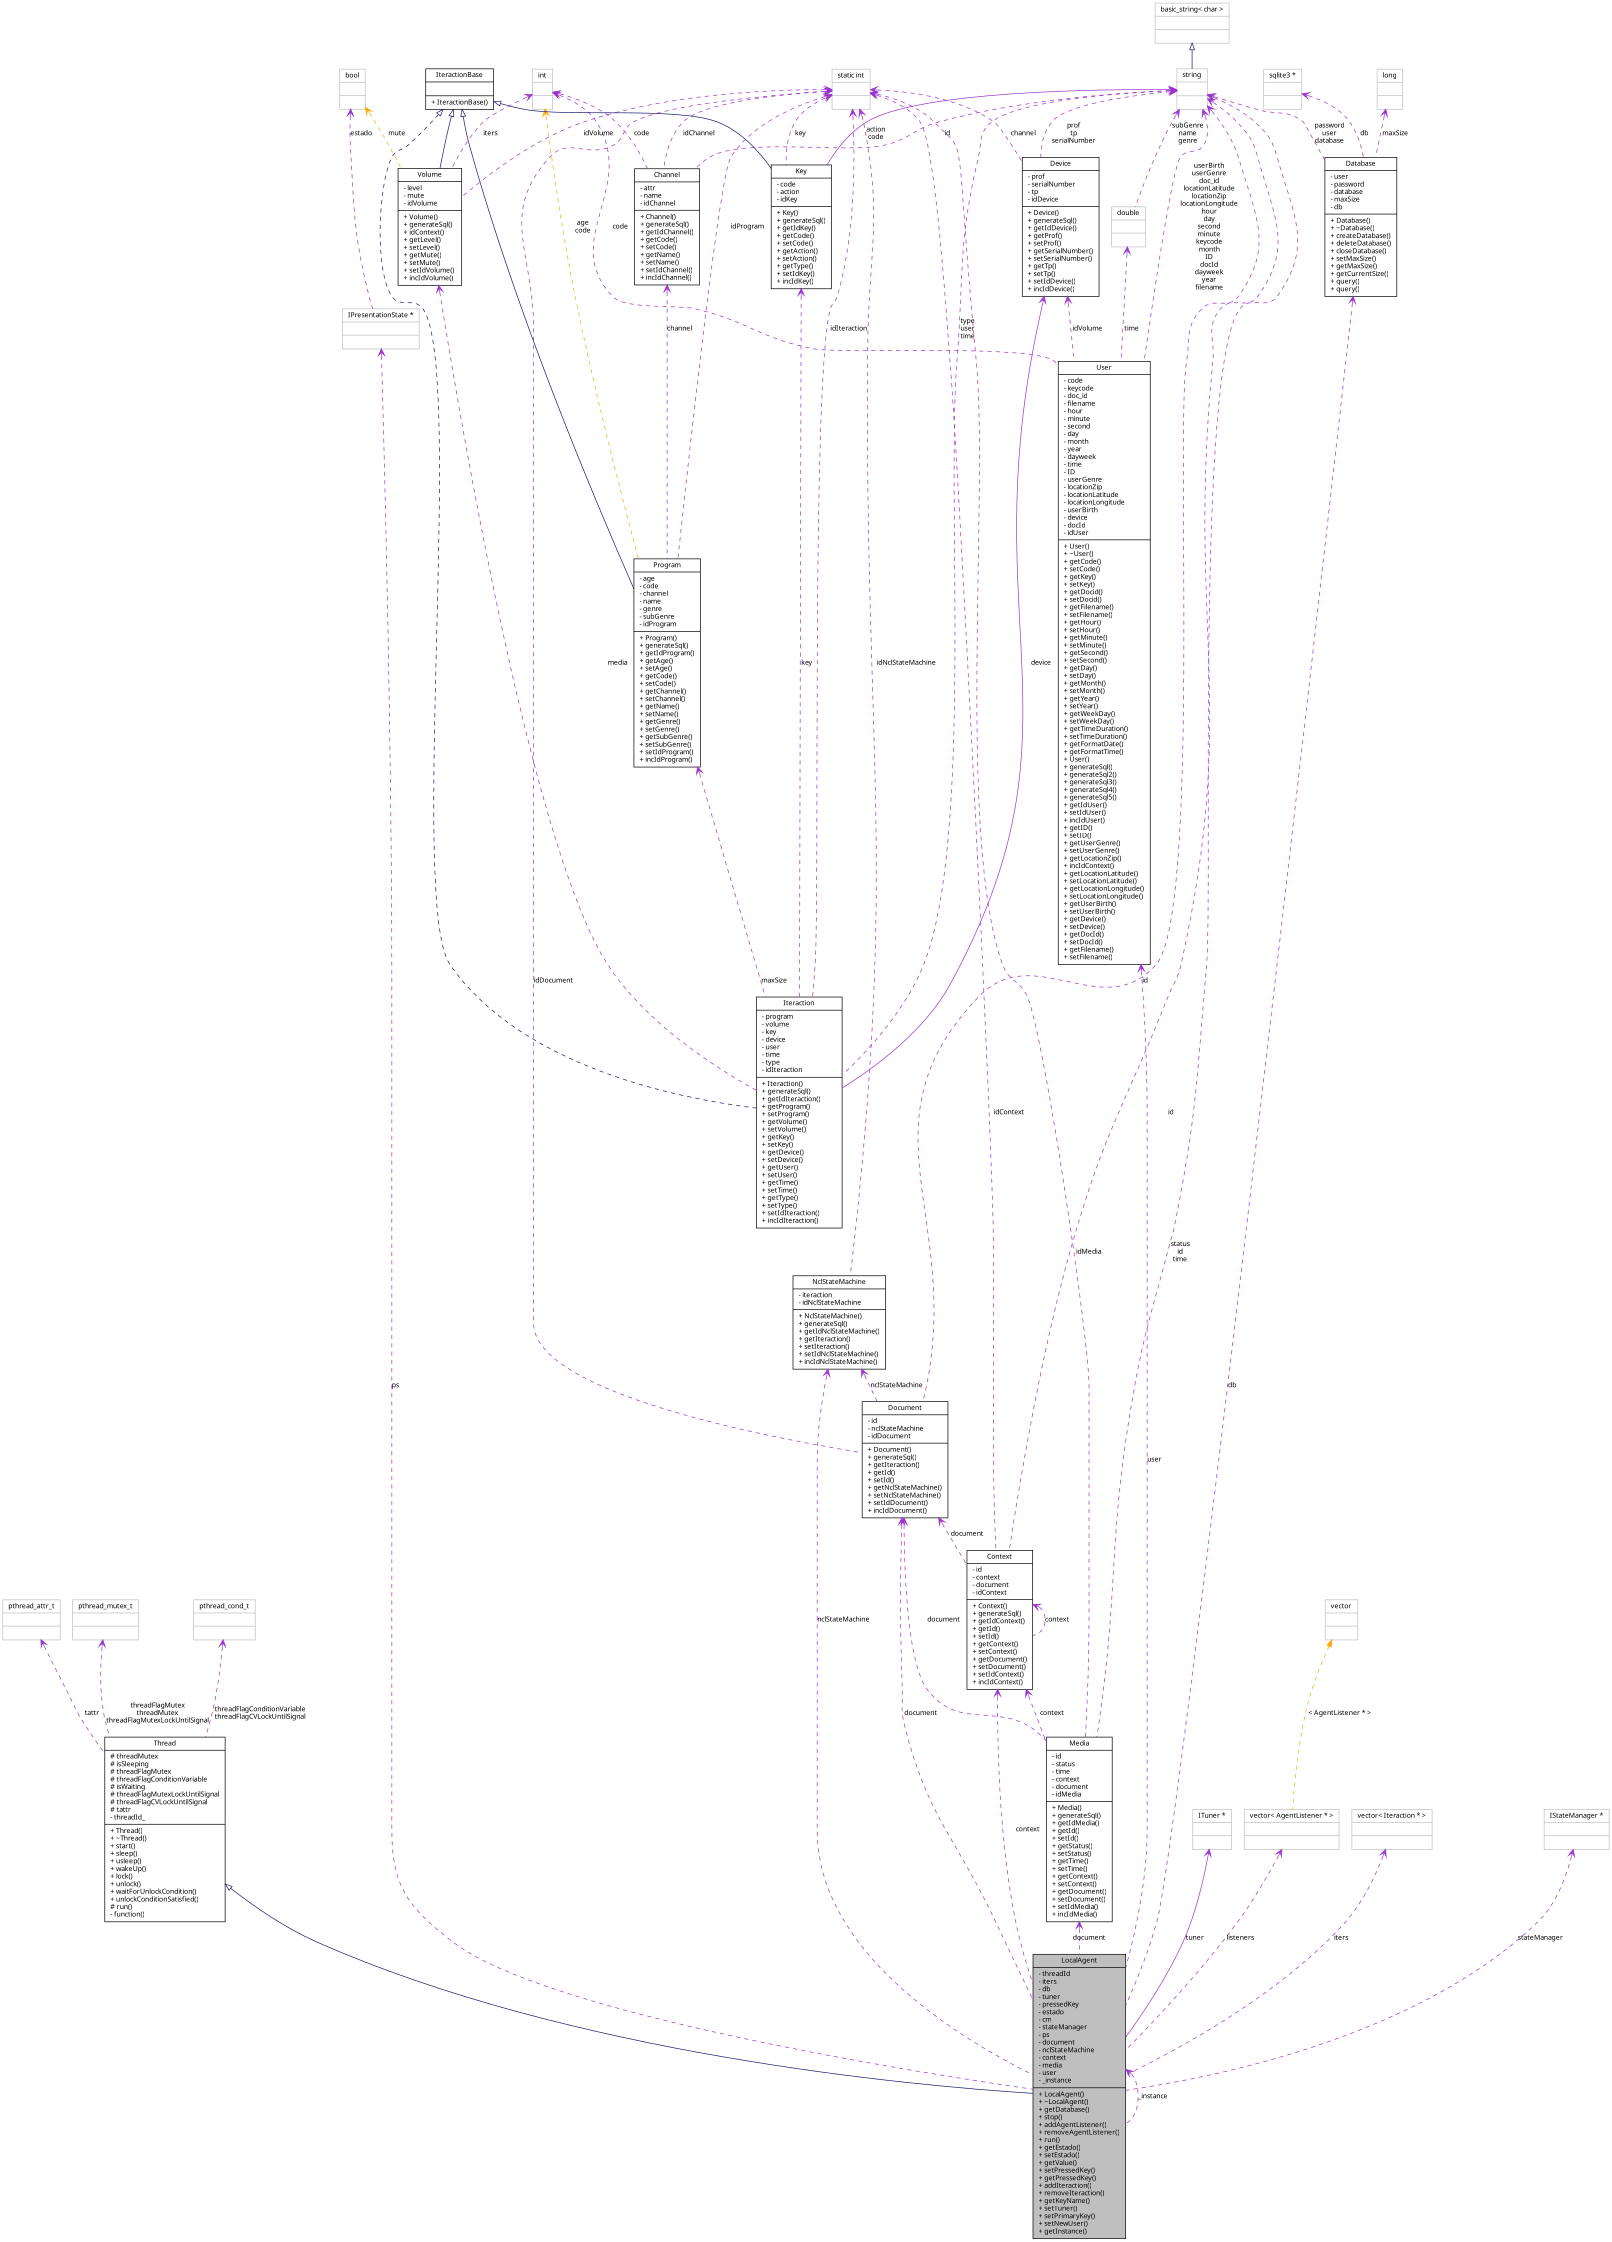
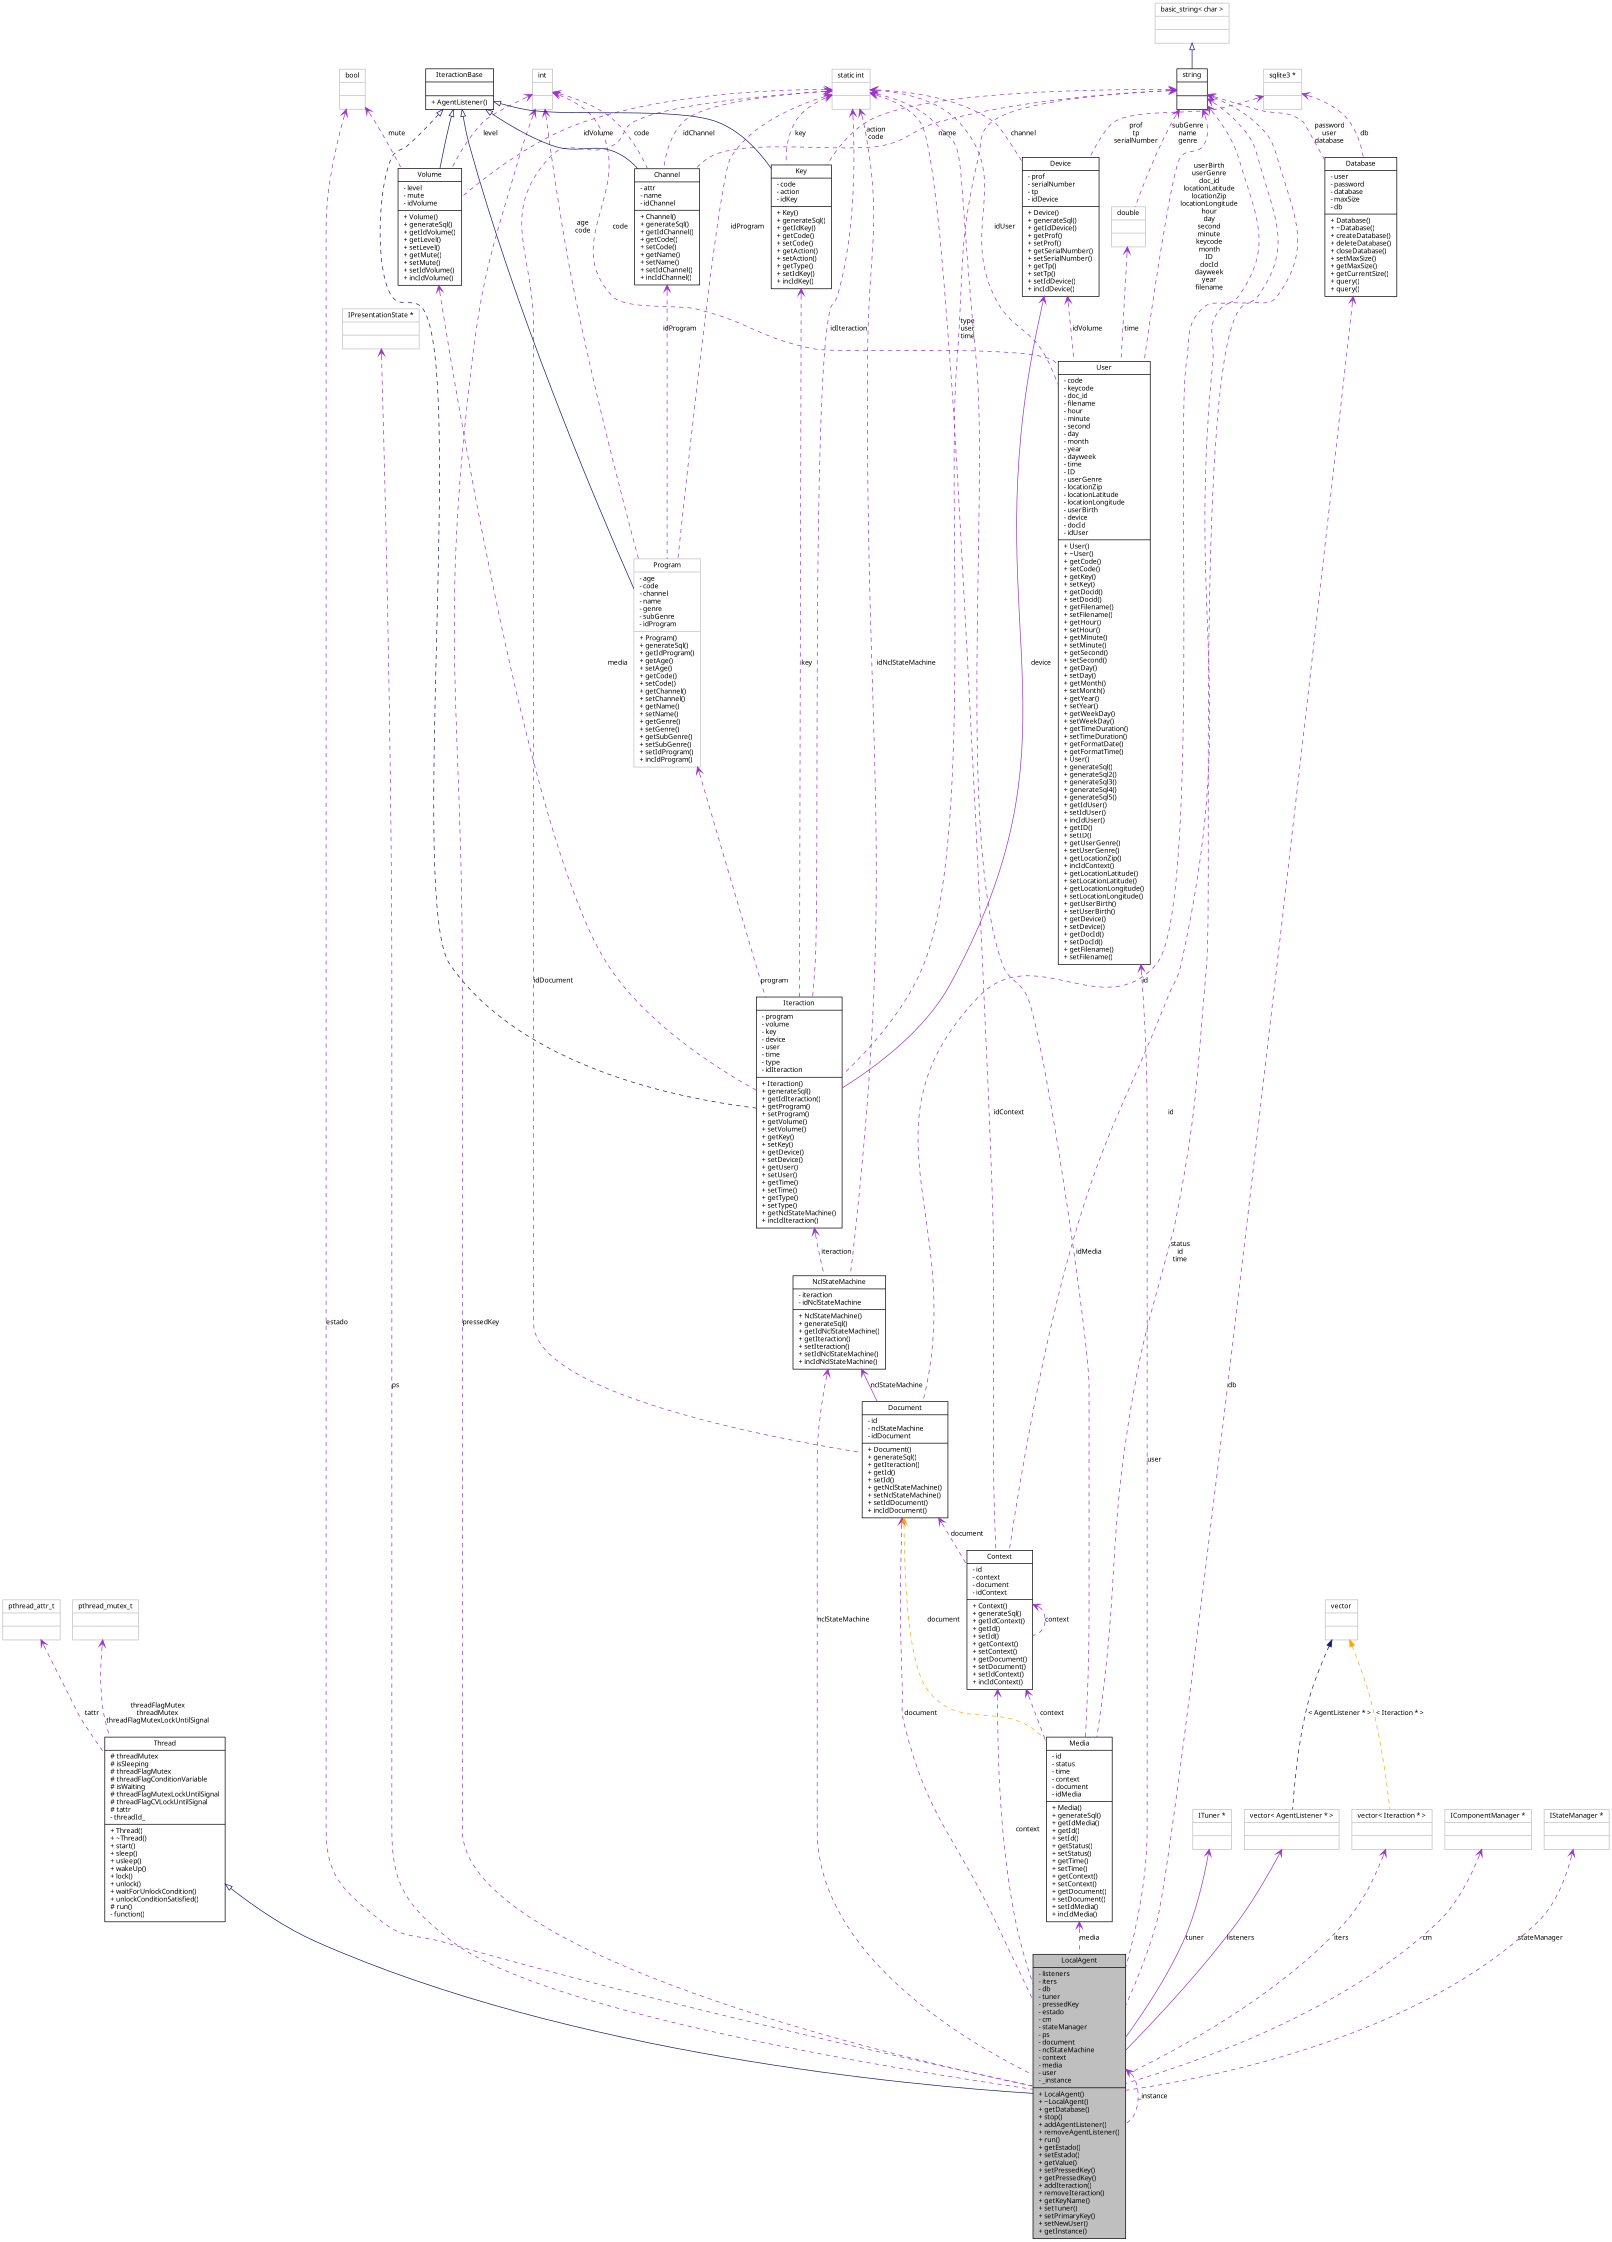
(1192, 89) -> (1192, 89)
(1390, 89) -> none
(987, 96) -> (987, 96)
(460, 102) -> (460, 102)
(1090, 104) -> (1164, 113)
(491, 133) -> (491, 133)
(948, 133) -> (948, 133)
(386, 141) -> (386, 141)
none -> (556, 146)
(355, 213) -> (326, 1365)
none -> (983, 217)
(424, 232) -> (430, 232)
(680, 329) -> (680, 329)
(584, 339) -> (584, 339)
(667, 663) -> (667, 663)
(774, 981) -> (774, 981)
(791, 1213) -> (799, 1213)
none -> (820, 1256)
none -> (462, 1292)
(871, 1389) -> (871, 1389)
(224, 1620) -> none
(920, 1674) -> (920, 1674)
(1303, 1726) -> (1303, 1726)
none -> (1377, 1726)
none -> (1488, 1829)
(1089, 1938) -> (1089, 1938)
(1209, 1958) -> (1209, 1958)
(1054, 1974) -> (1054, 1974)
